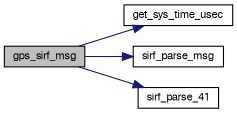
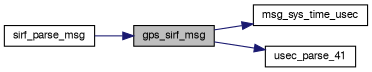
(178, 15) -> (310, 15)
(104, 57) -> (109, 36)
(178, 98) -> (310, 57)
